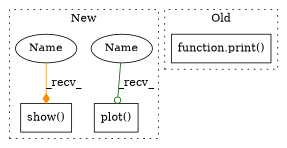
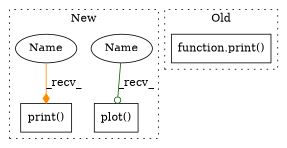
(46, 118) -> (46, 118)
